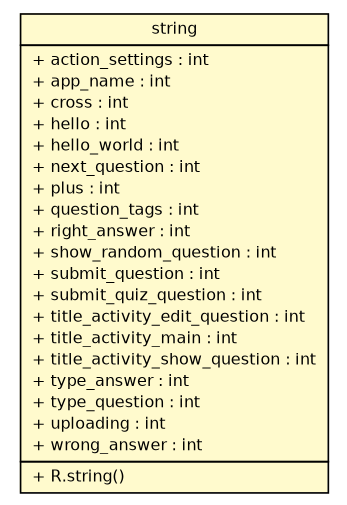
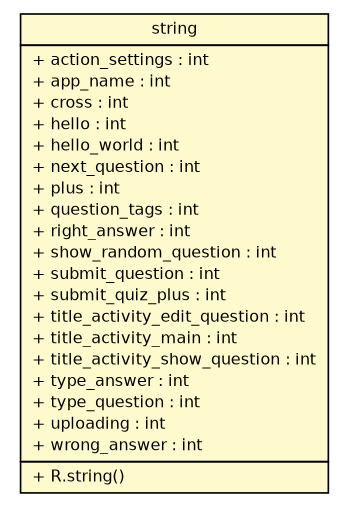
(147, 295) -> (129, 295)
